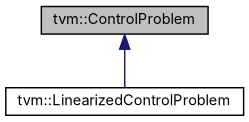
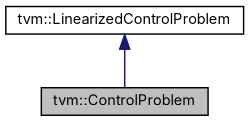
(125, 68) -> (125, 68)
